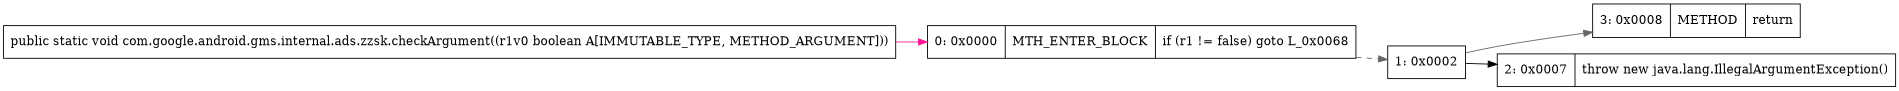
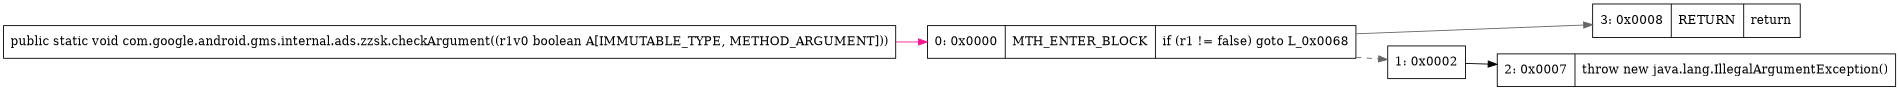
(1708, 20) -> (1707, 20)
(1524, 42) -> (1470, 29)
